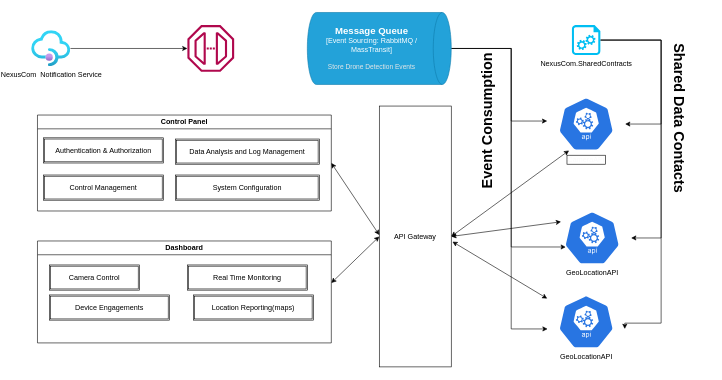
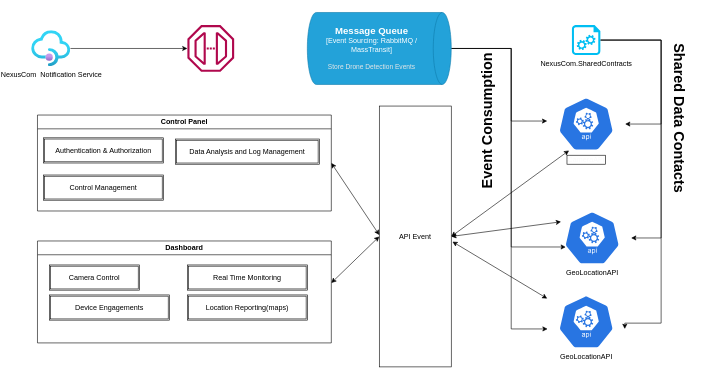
(248, 188) -> none
(416, 237) -> (416, 237)
(254, 308) -> (248, 308)
